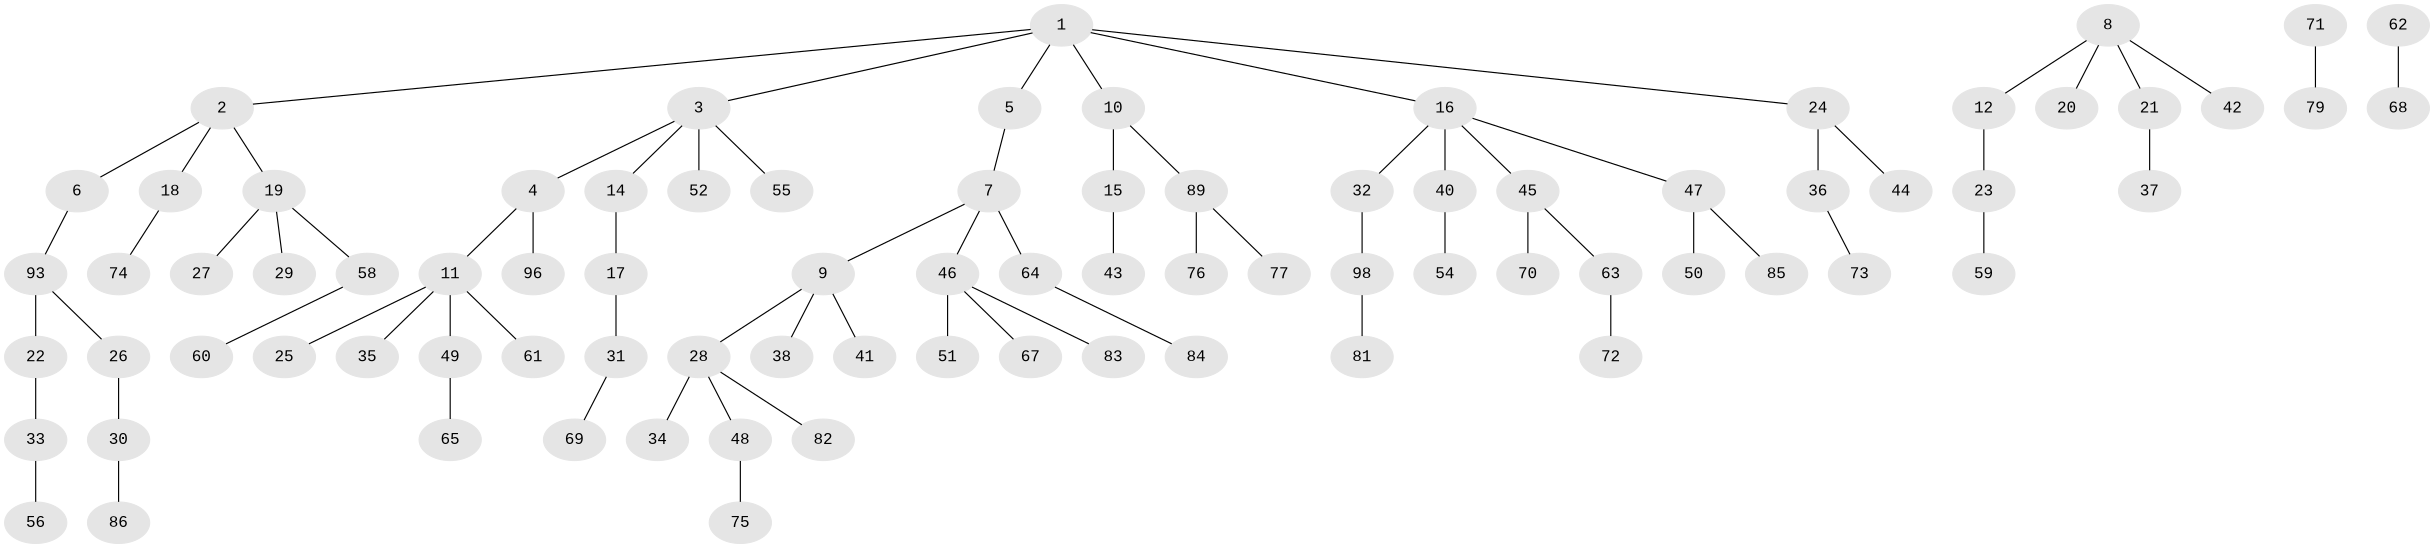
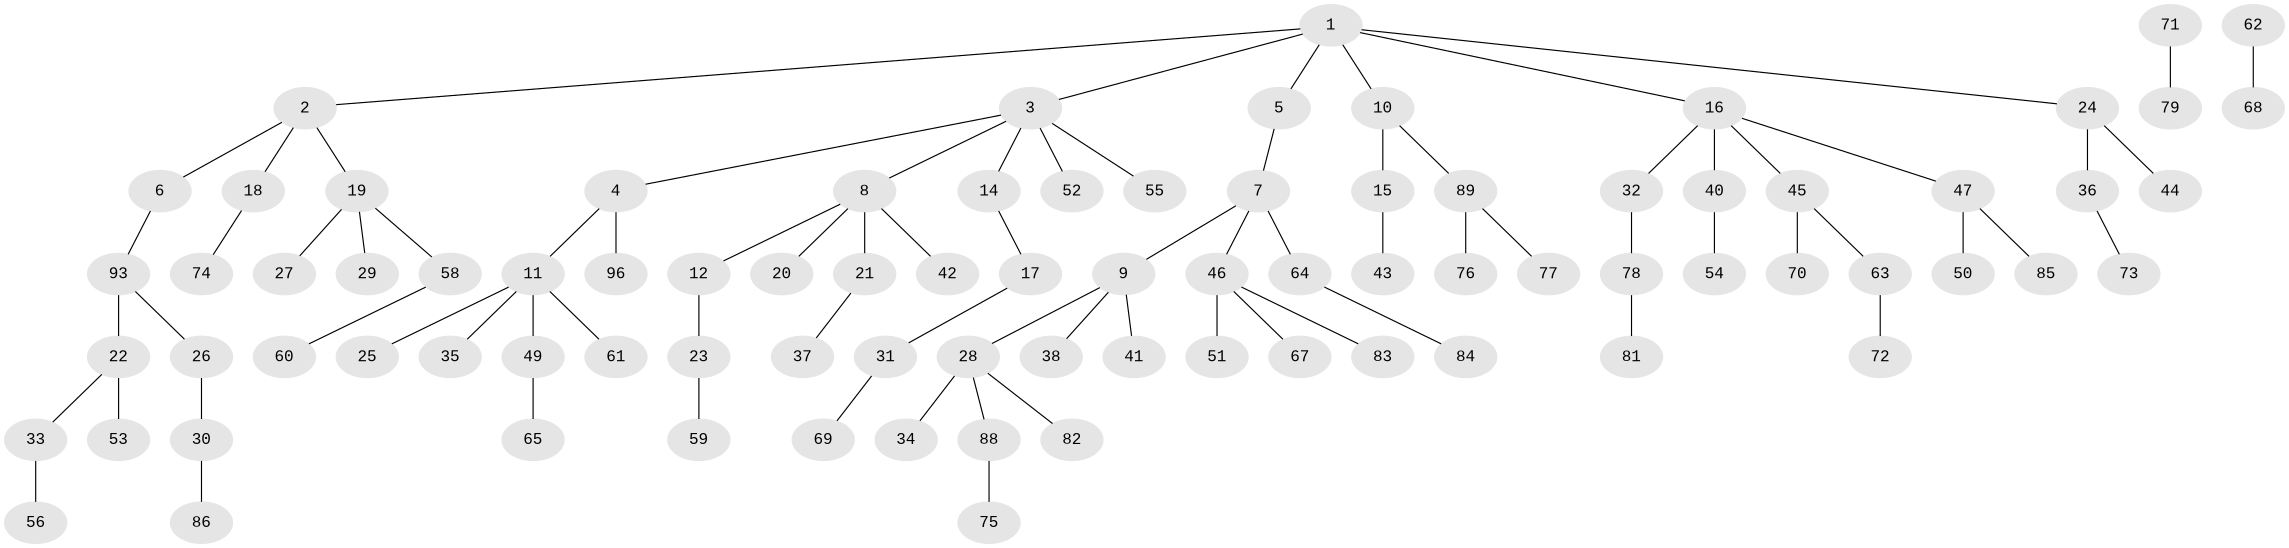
none -> (948, 150)
(1362, 274) -> (1632, 274)
none -> (119, 440)
(740, 440) -> (989, 440)
